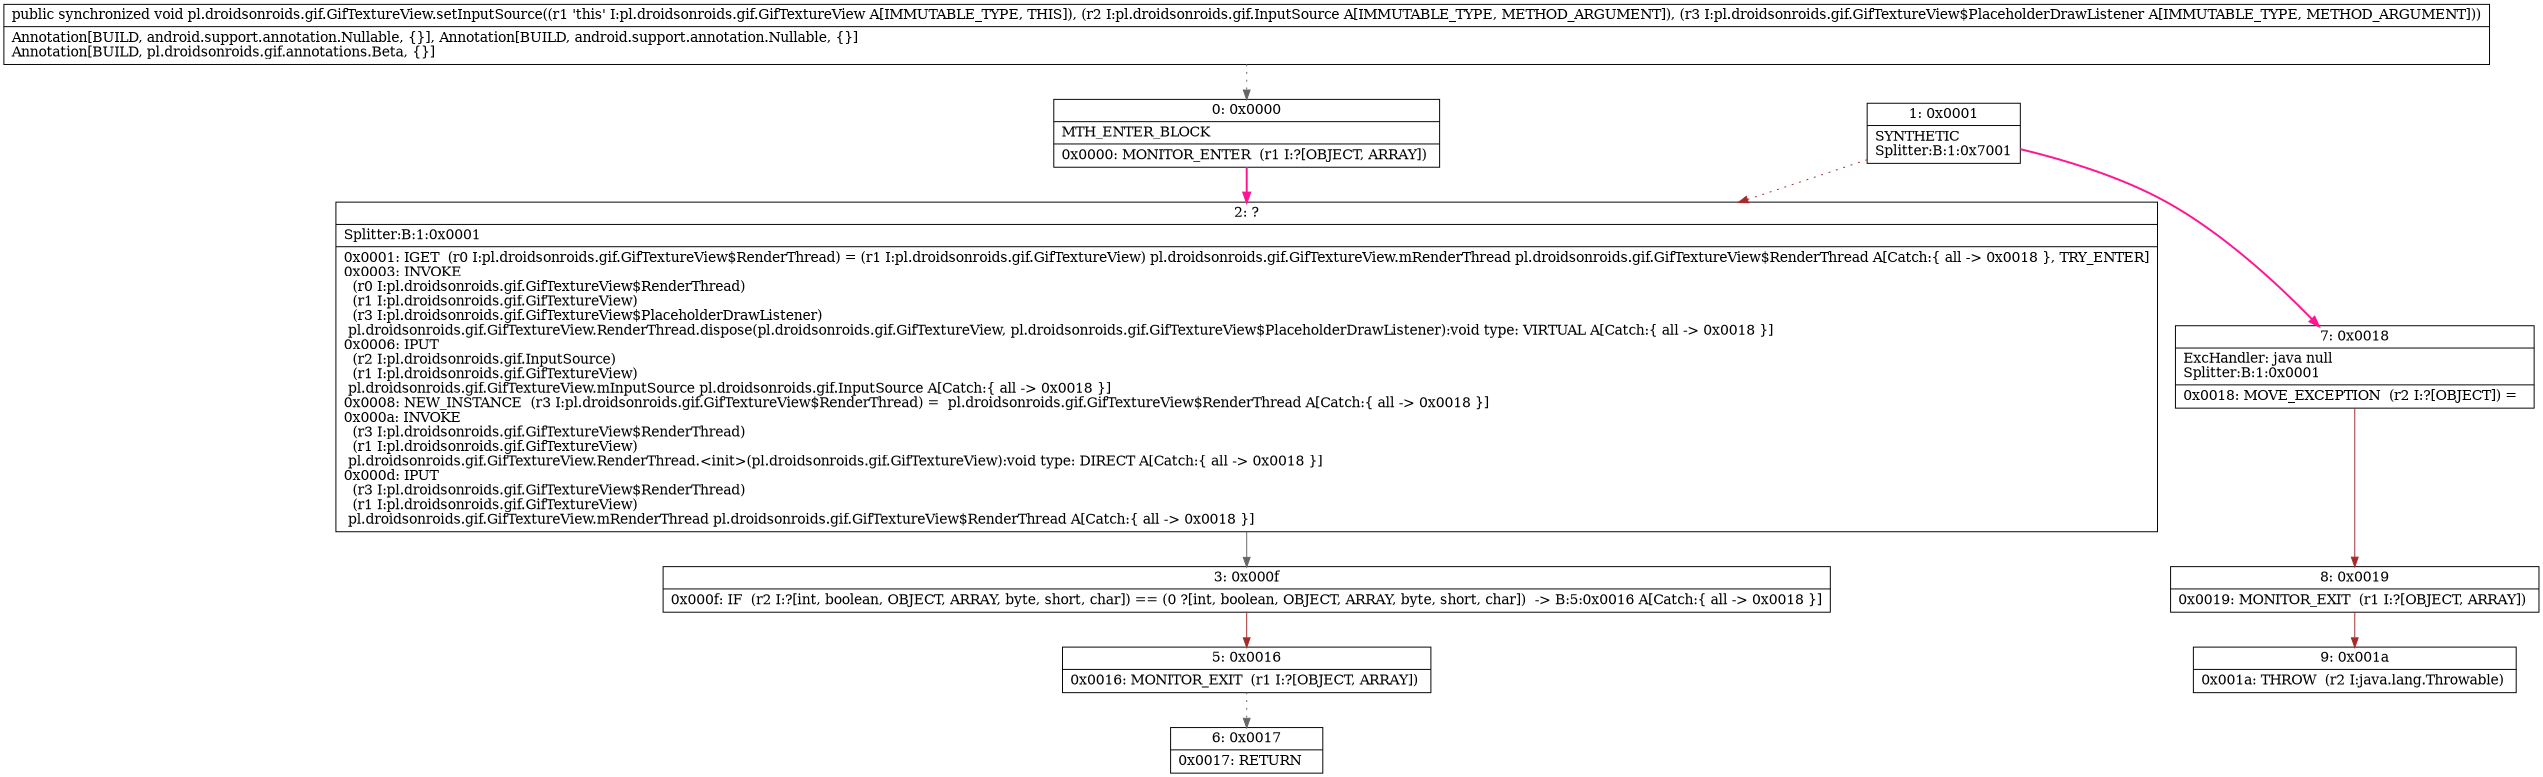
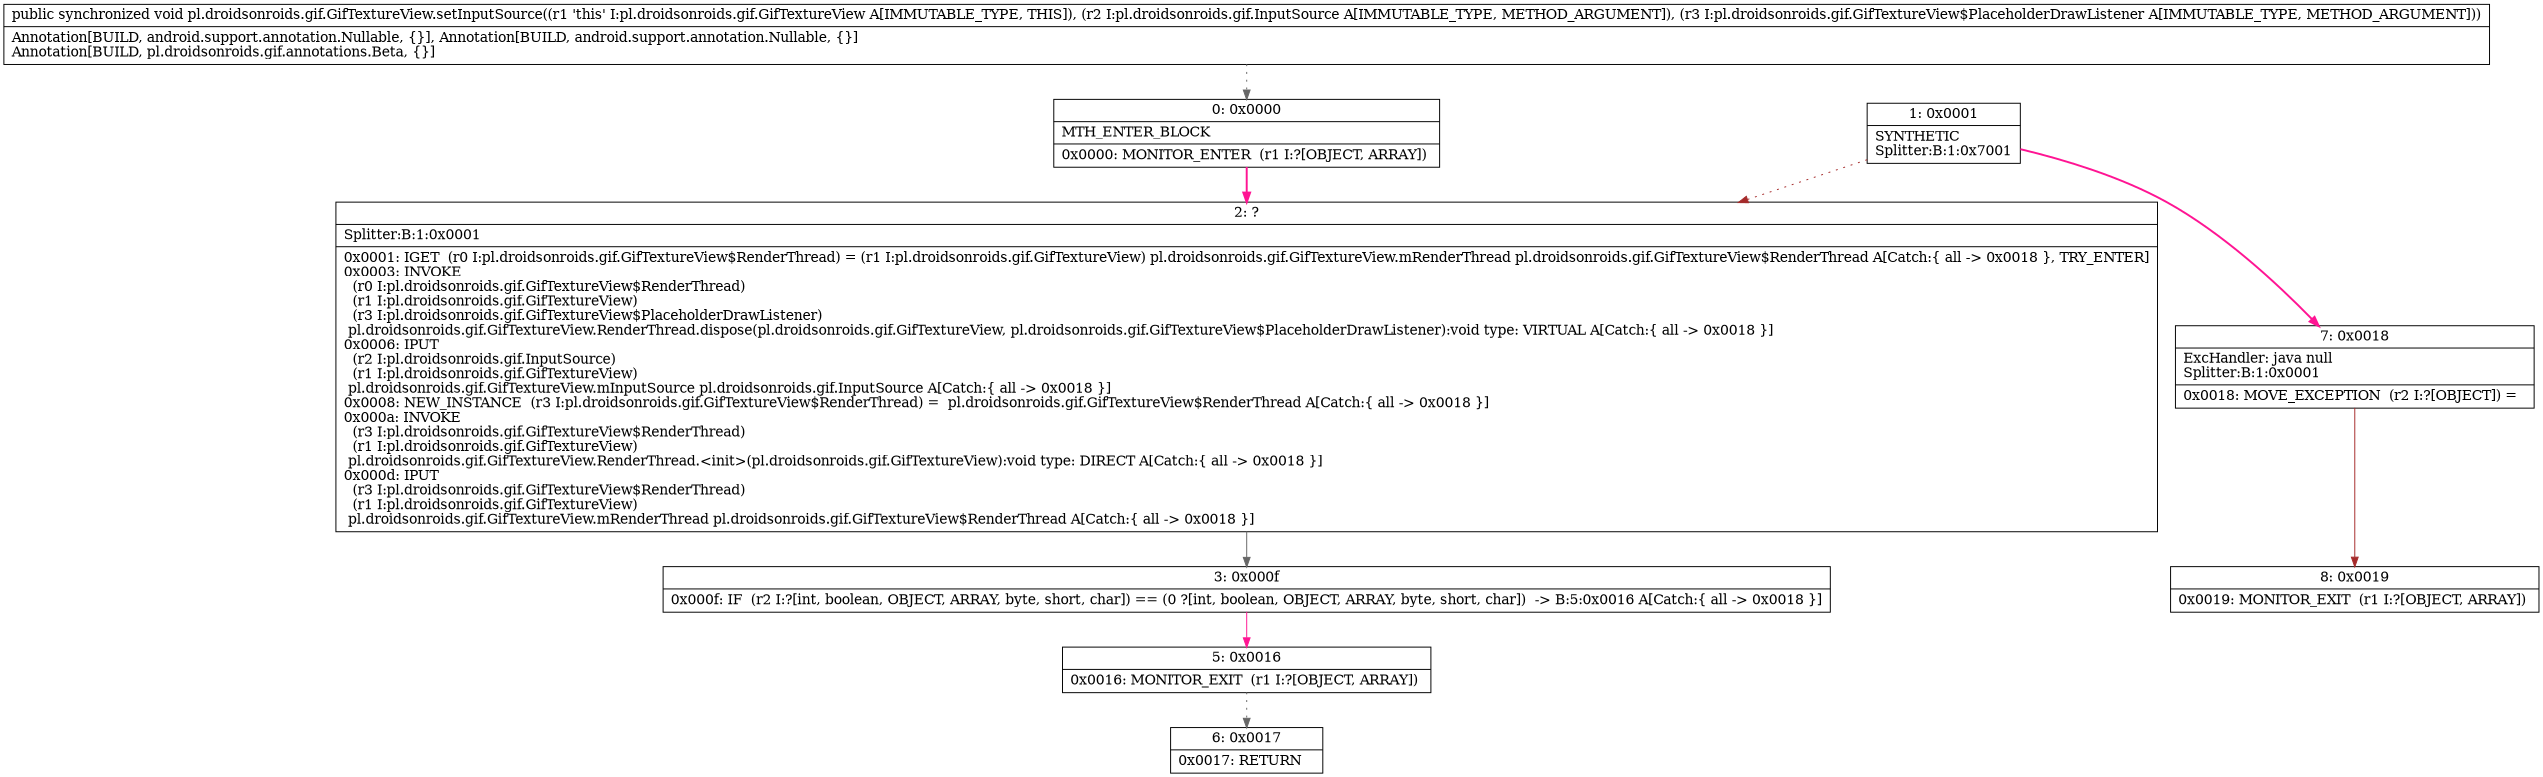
(1247, 625) -> (1247, 625)
(2355, 670) -> none
